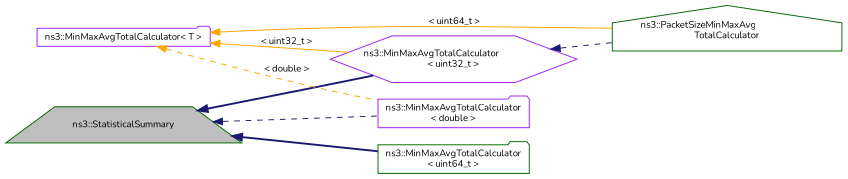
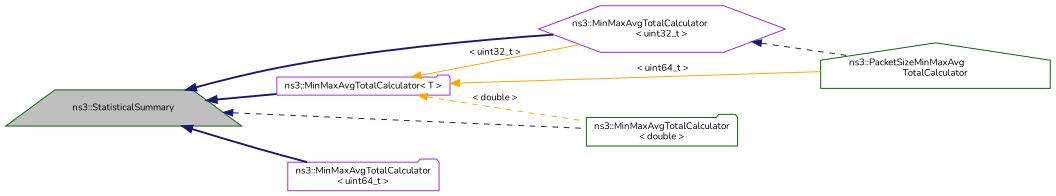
none -> (247, 97)
(454, 113) -> (662, 132)
(454, 159) -> (363, 176)
